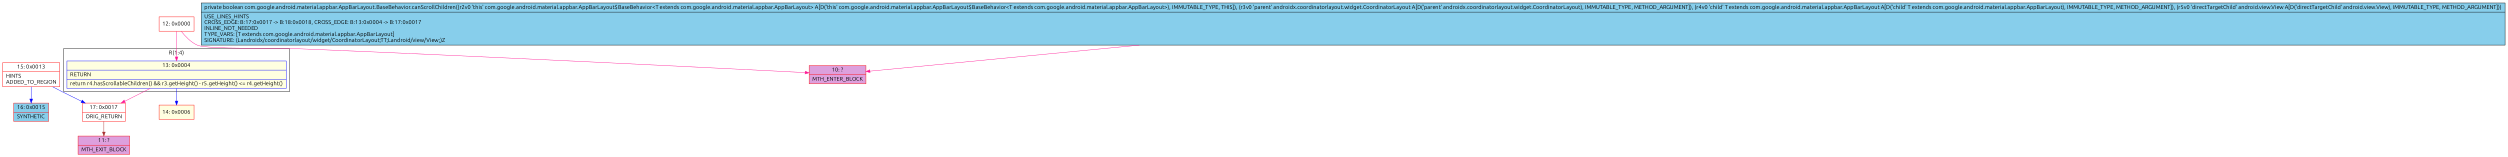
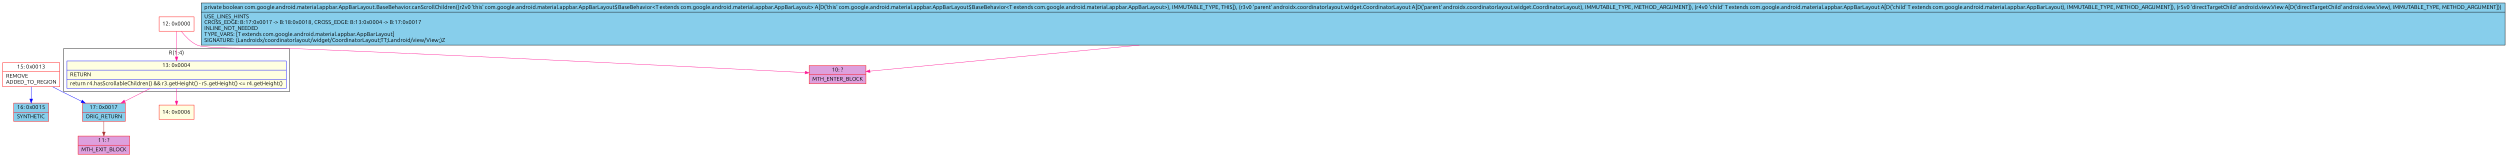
(14, 76) -> (17, 76)
(177, 95) -> (177, 95)
(104, 112) -> (104, 112)
